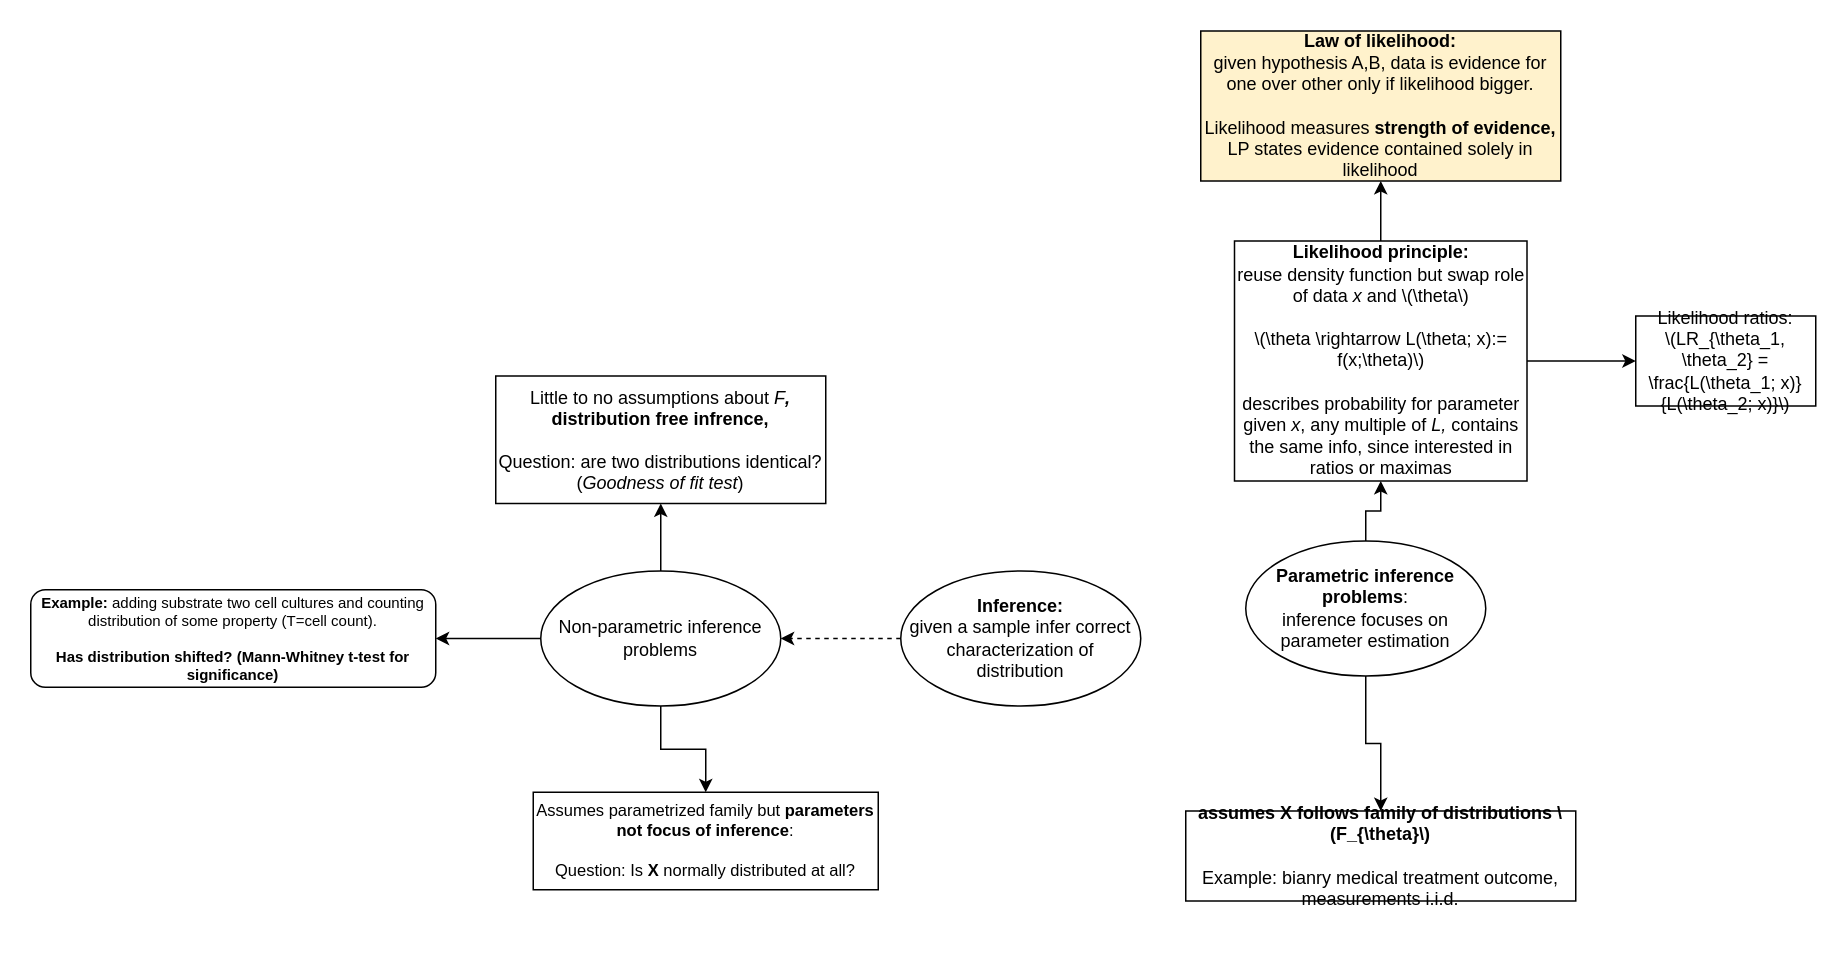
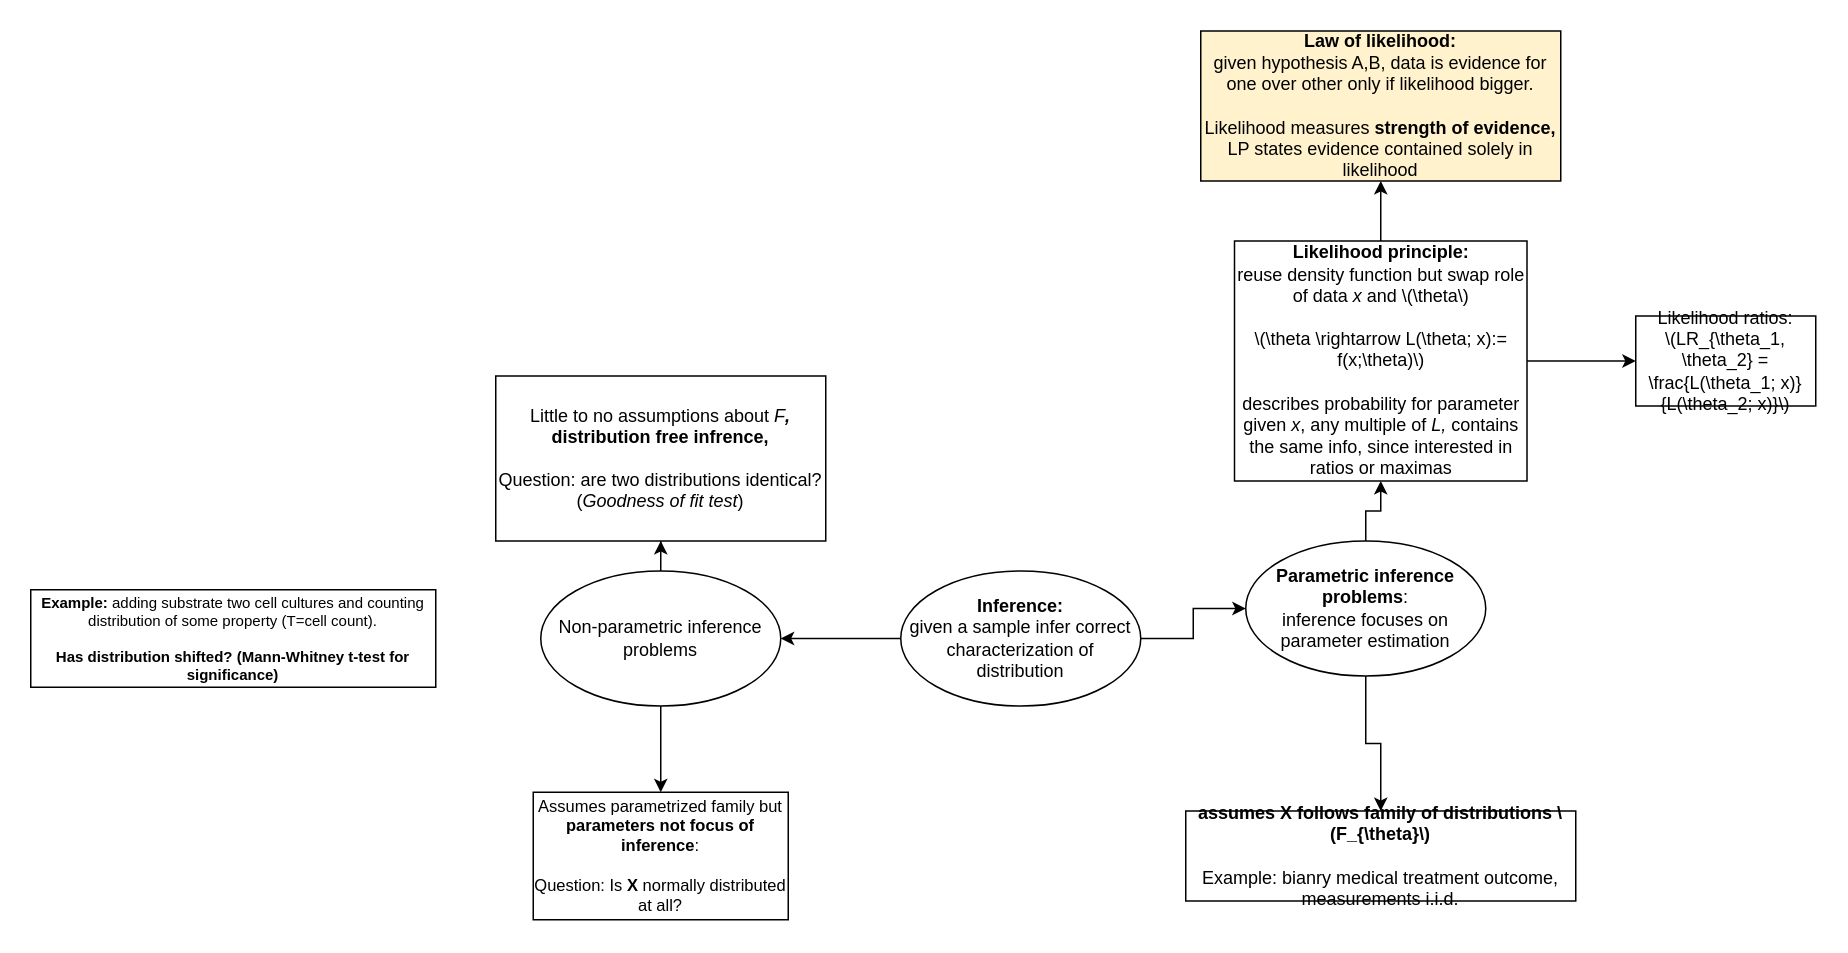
(661, 440) -> (661, 458)
none -> (1193, 628)
(233, 638) -> (233, 638)
(494, 638) -> none
(845, 638) -> (845, 638)
(706, 841) -> (661, 856)
